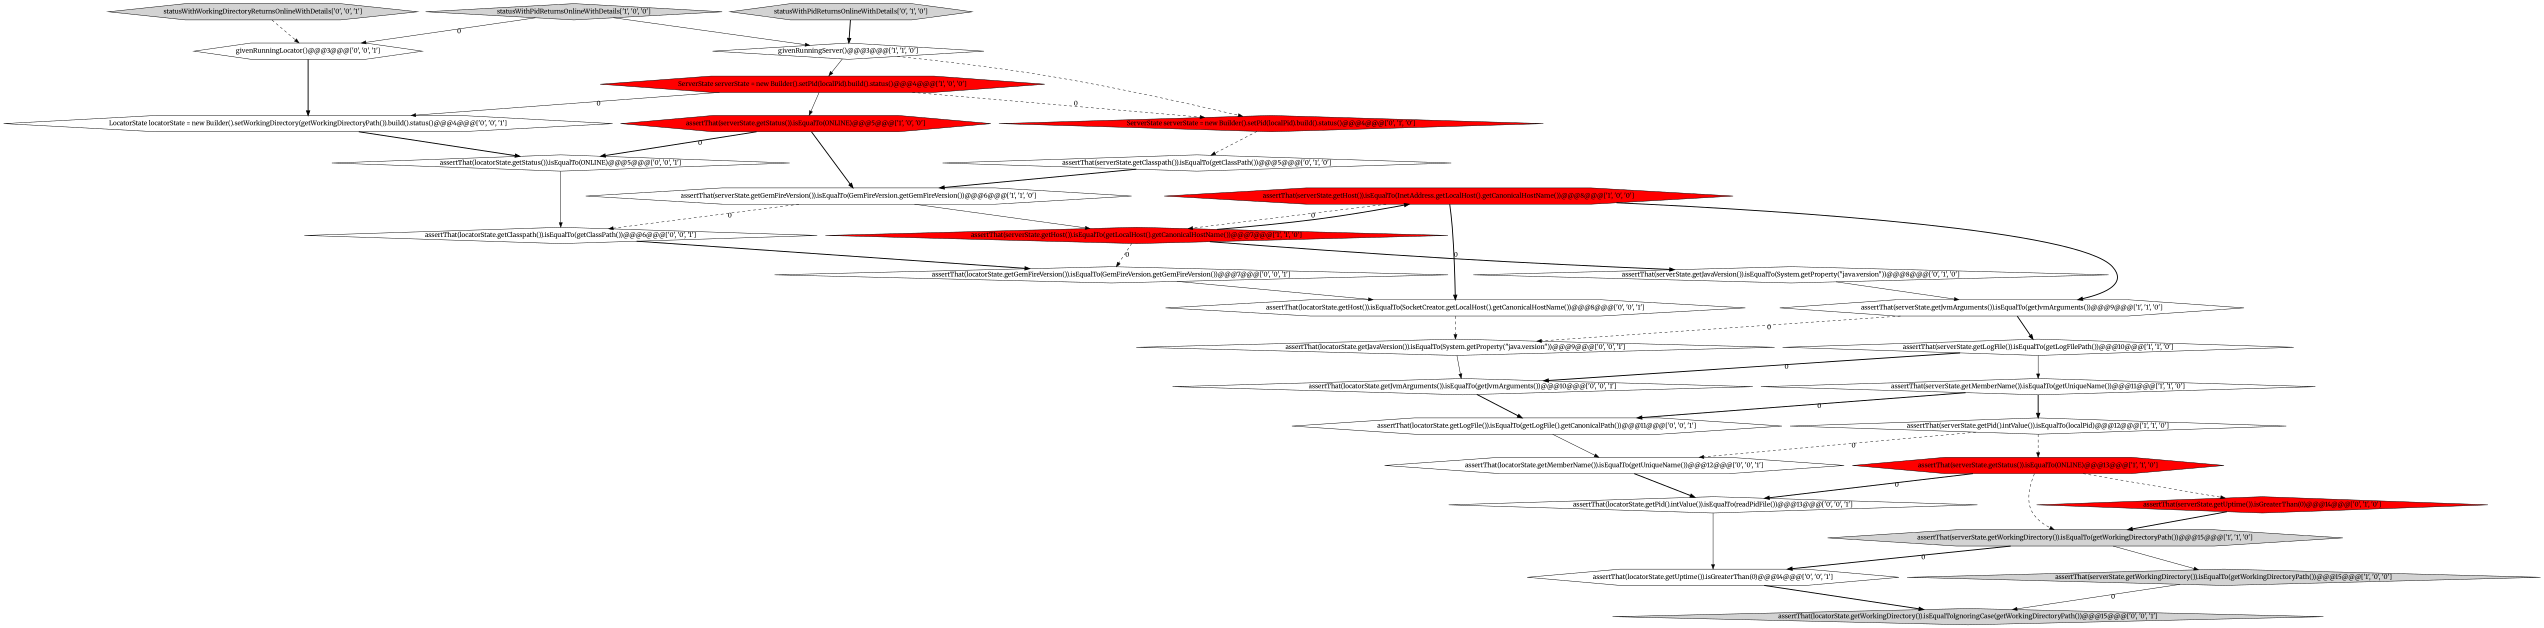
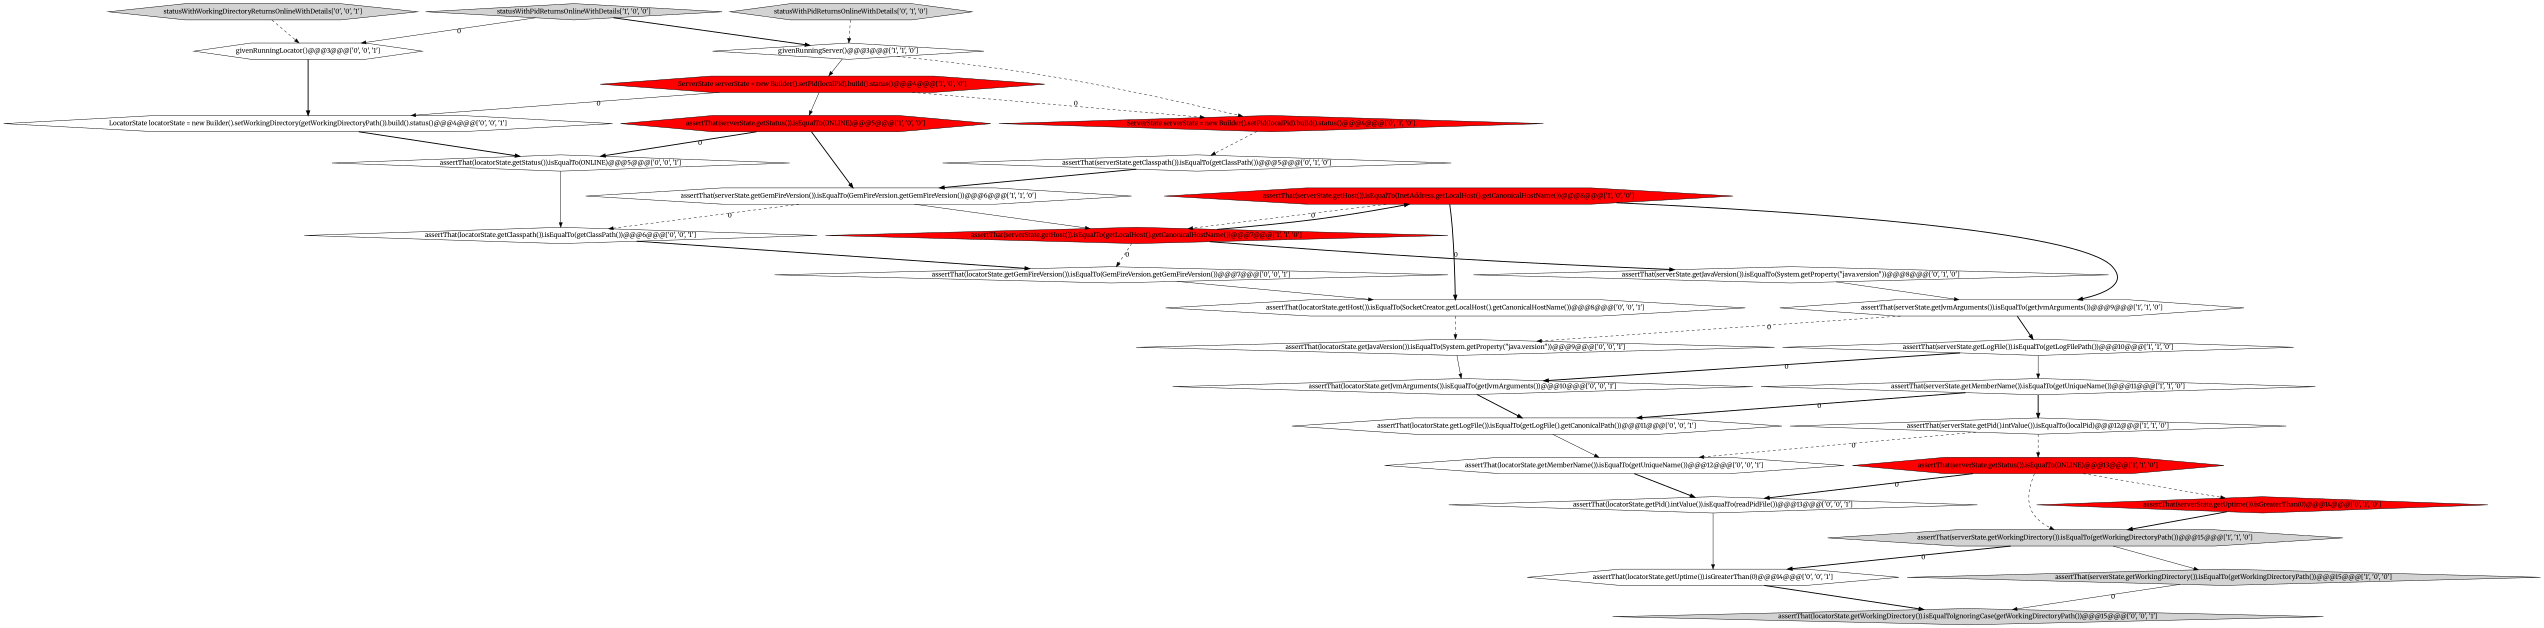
(850, 29) -> (850, 29)
(709, 31) -> (709, 31)
